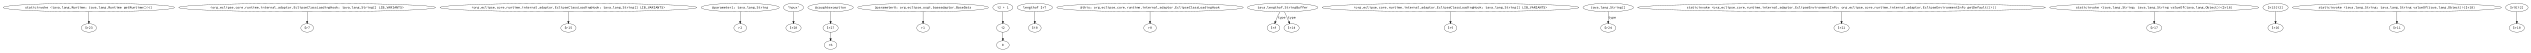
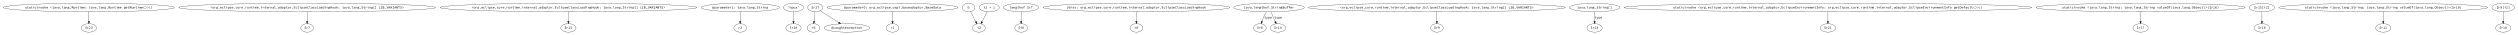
(831, 17) -> (829, 17)
(1003, 35) -> (973, 17)
